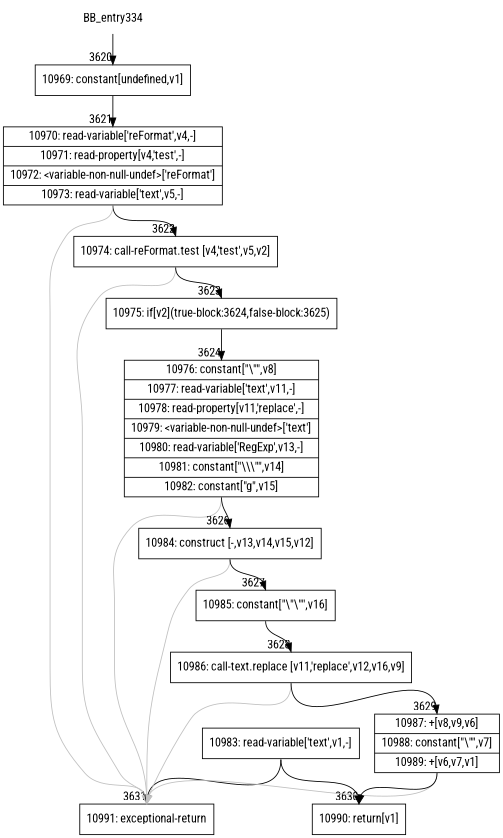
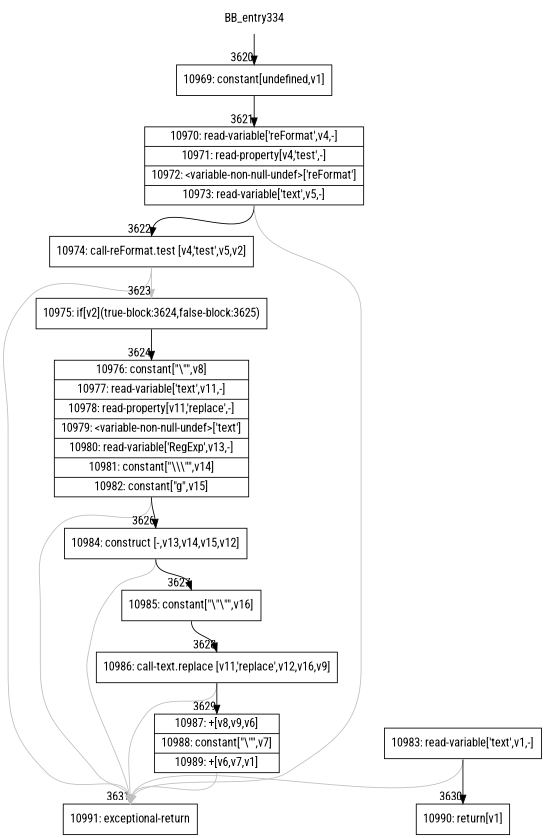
(194, 282) -> (152, 278)
(218, 782) -> (301, 782)
(402, 789) -> none
